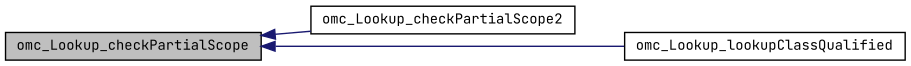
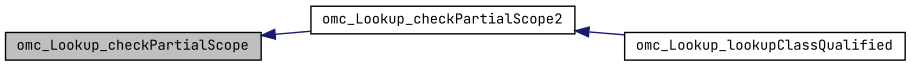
(450, 46) -> (607, 33)
